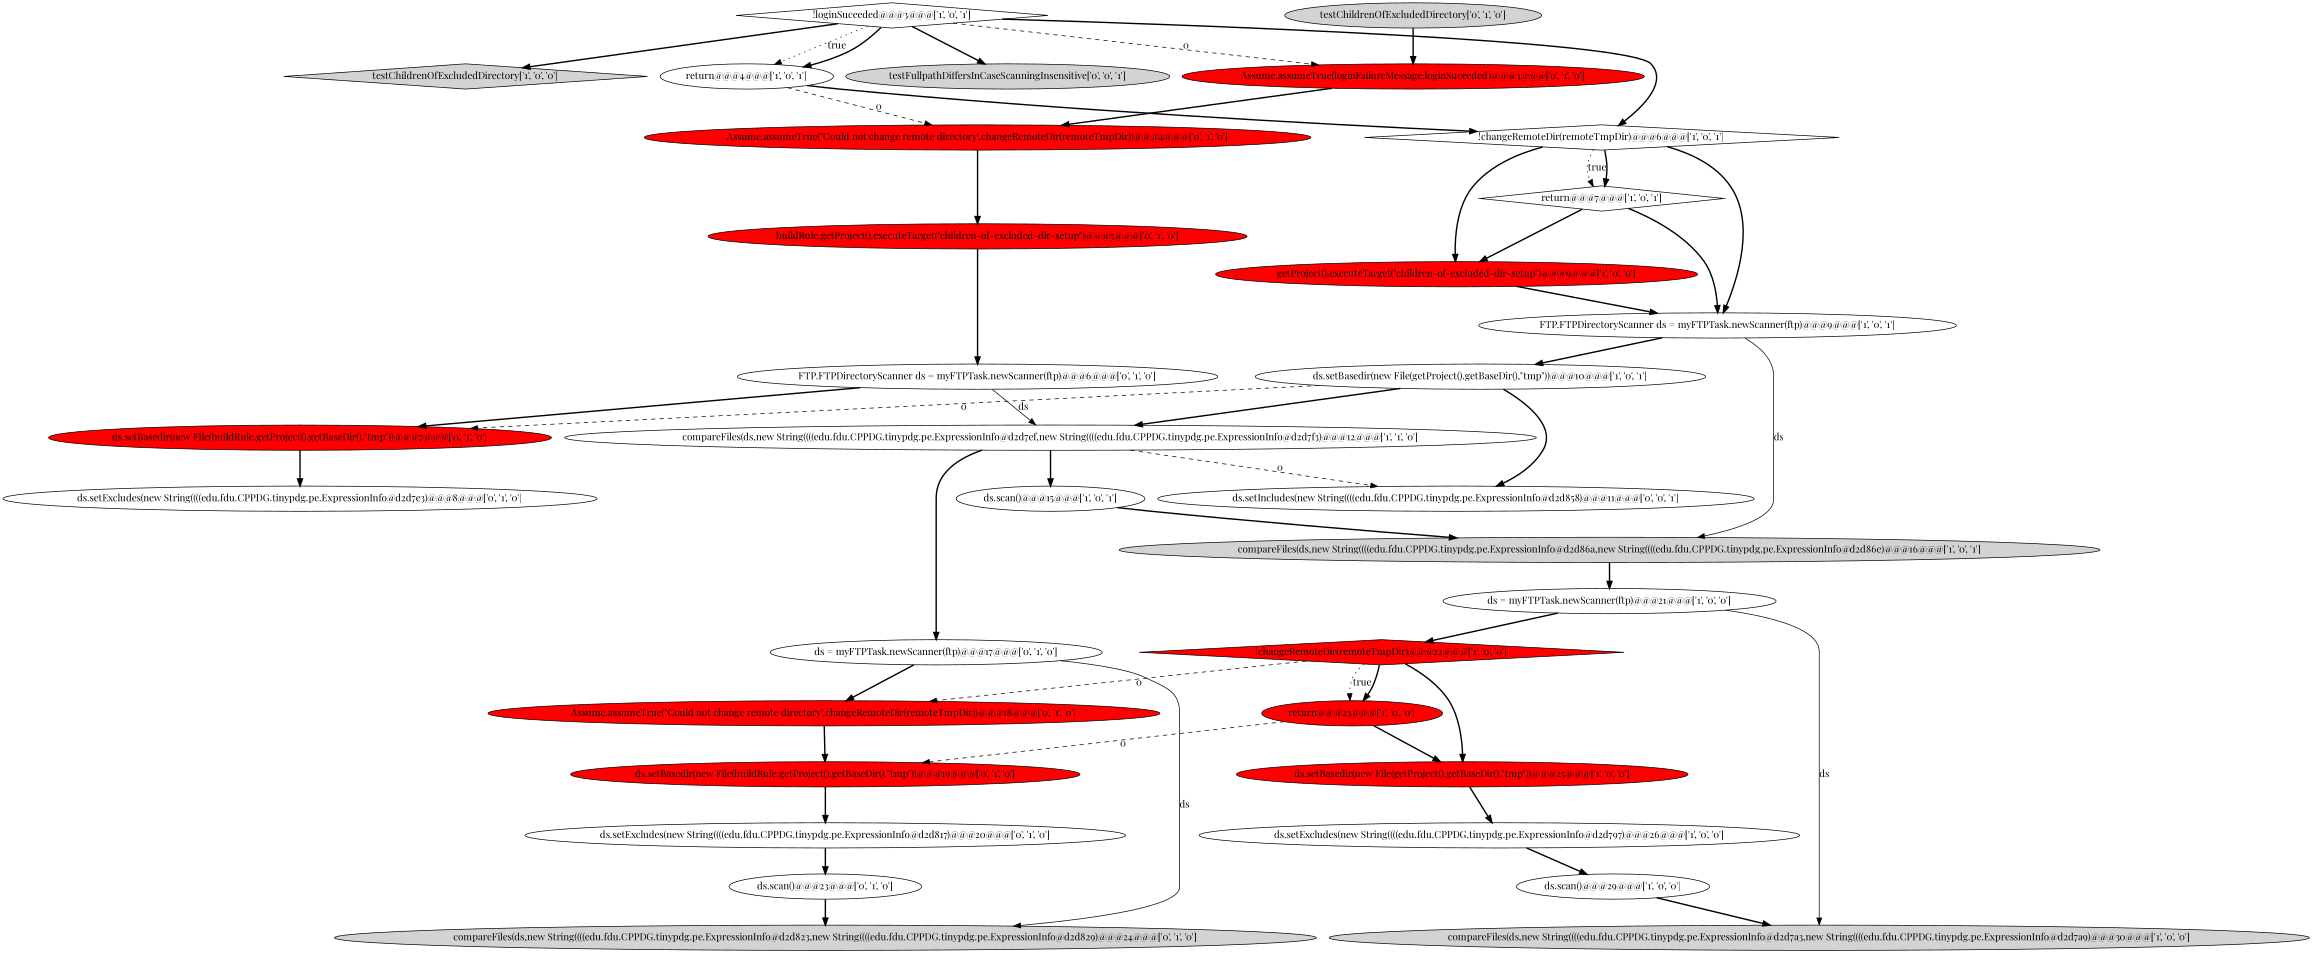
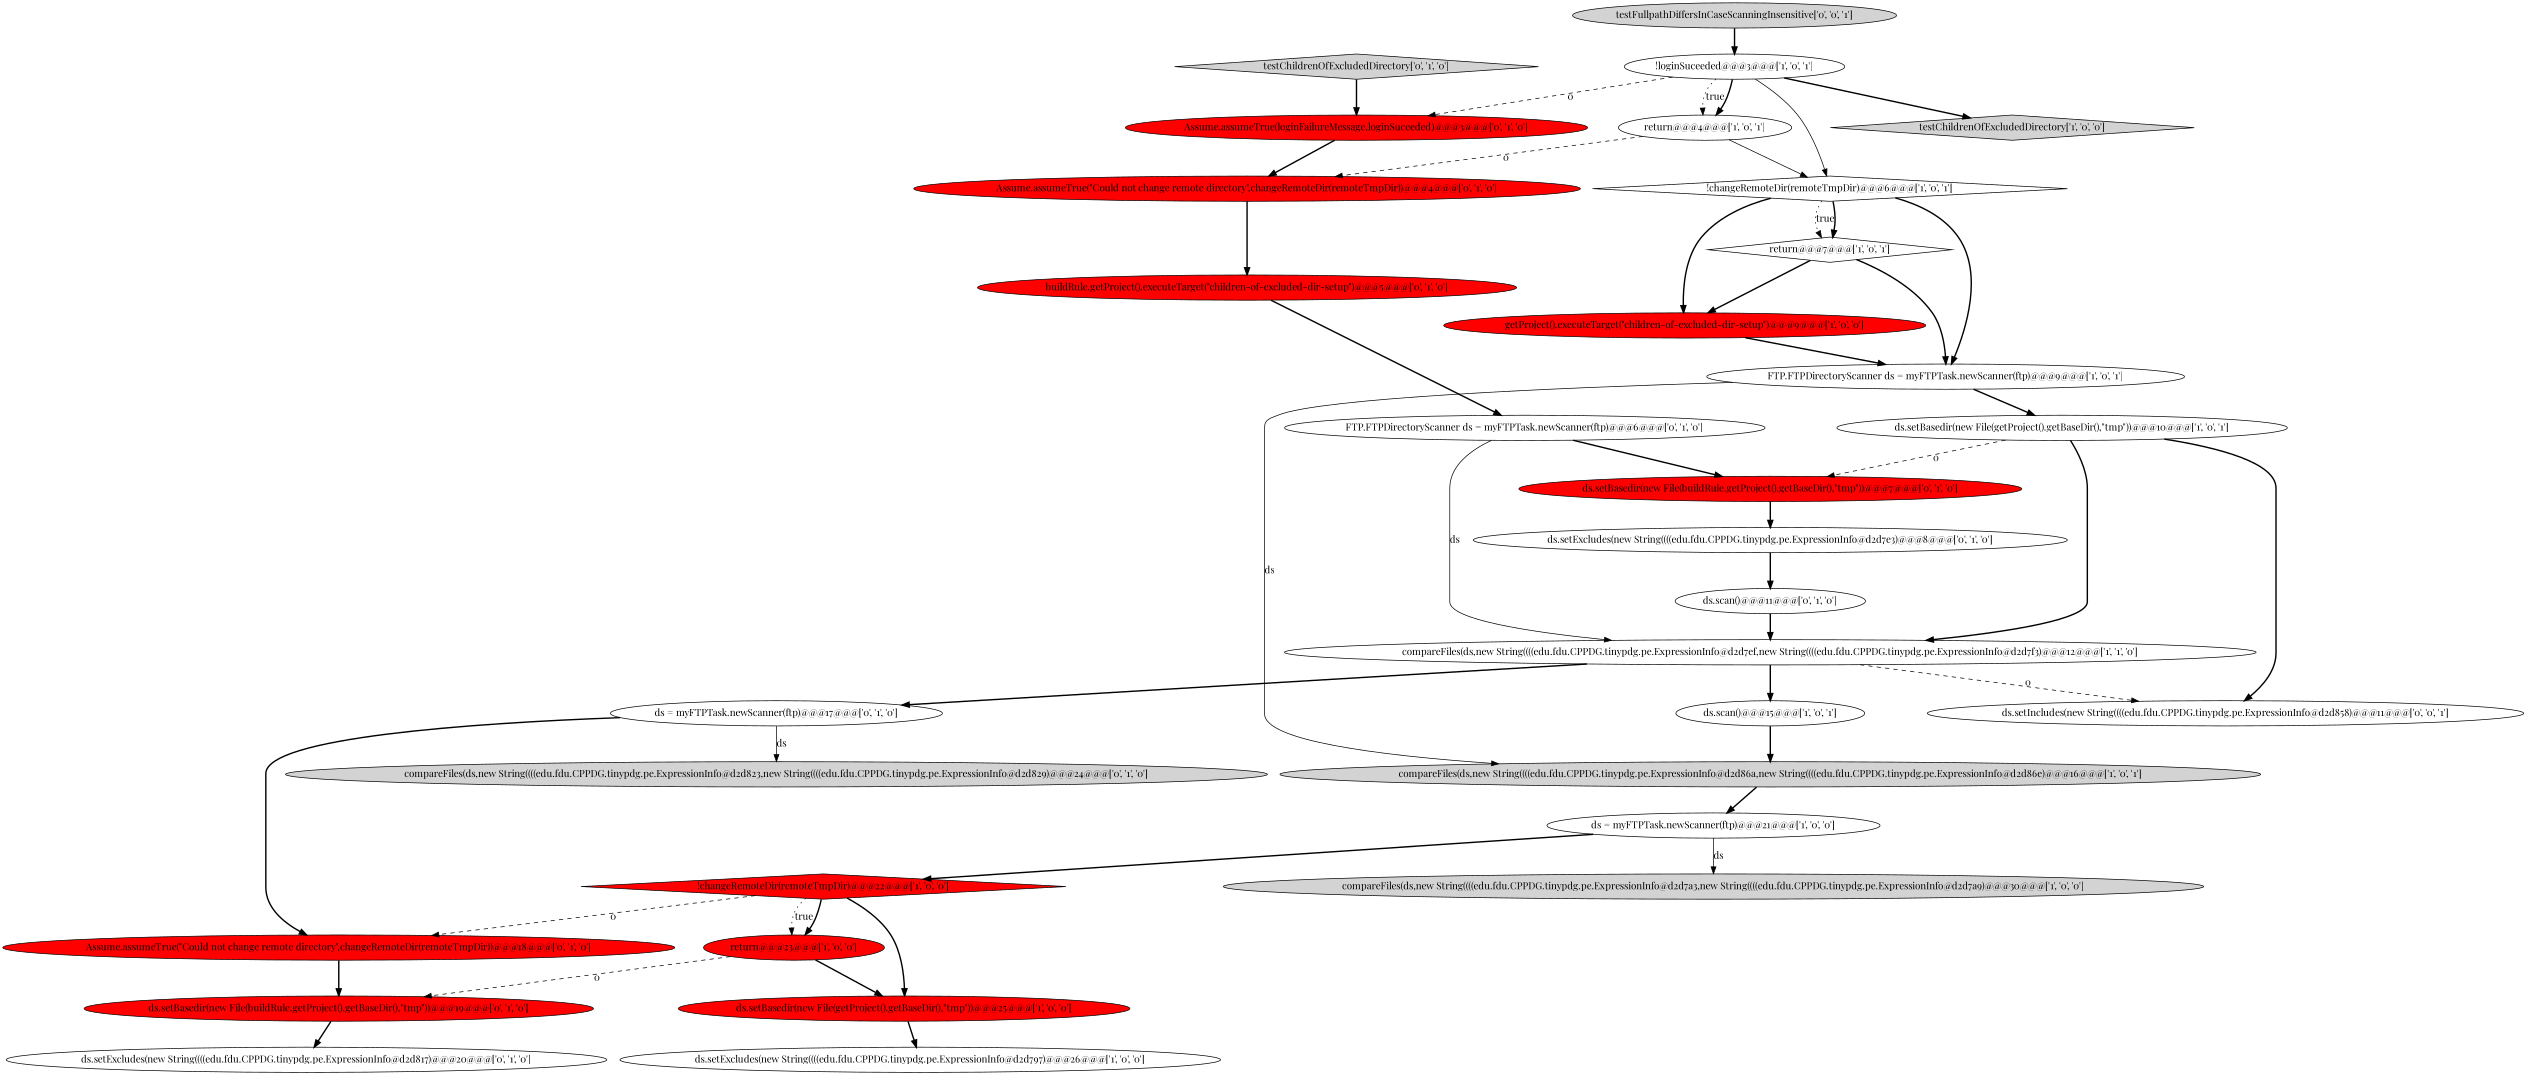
(892, 15) -> (1735, 67)
(1413, 15) -> (1356, 67)
(1363, 33) -> (1799, 117)
(945, 44) -> (1735, 38)
(1122, 111) -> (1765, 157)
none -> (1770, 601)
(825, 887) -> none
(1613, 887) -> none
